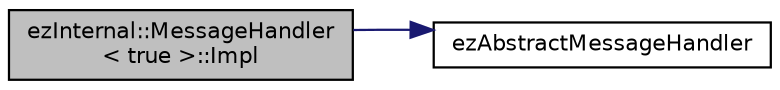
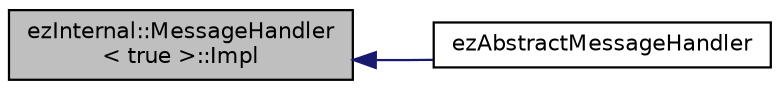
(382, 30) -> (405, 60)
